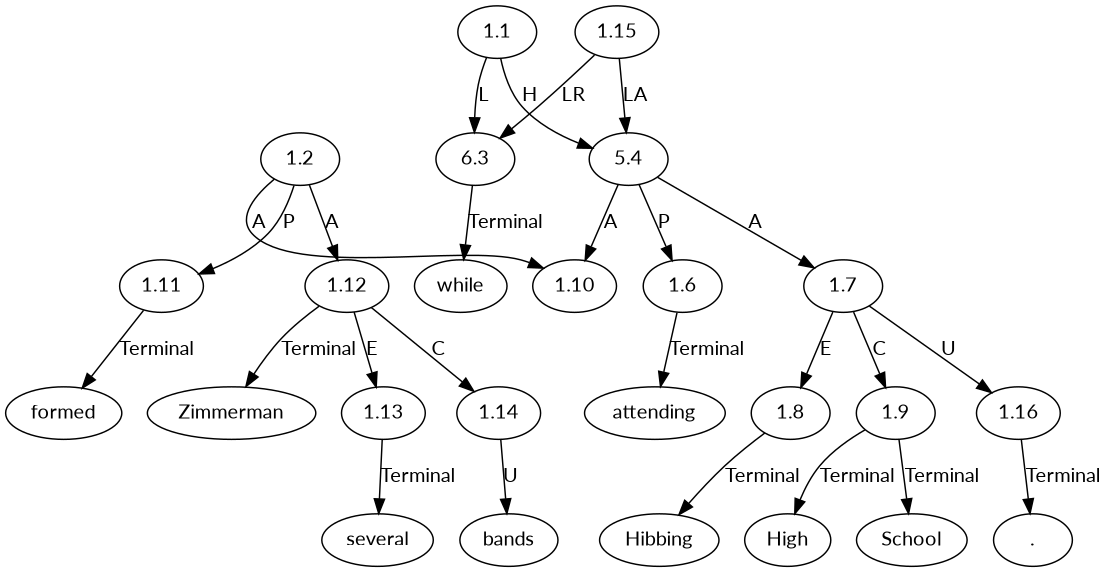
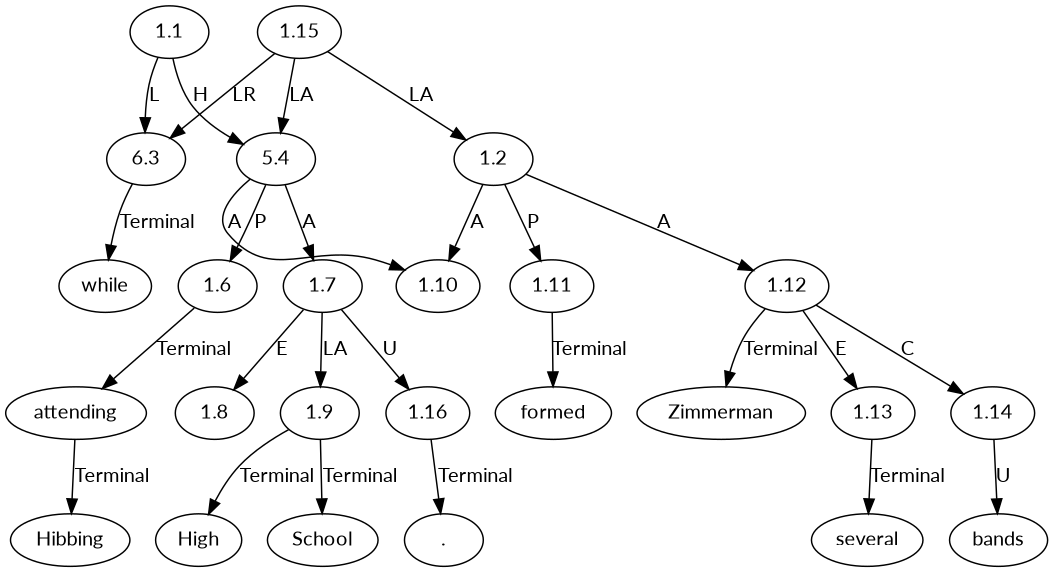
none -> (391, 92)
(880, 350) -> (336, 350)
(725, 466) -> (73, 469)
